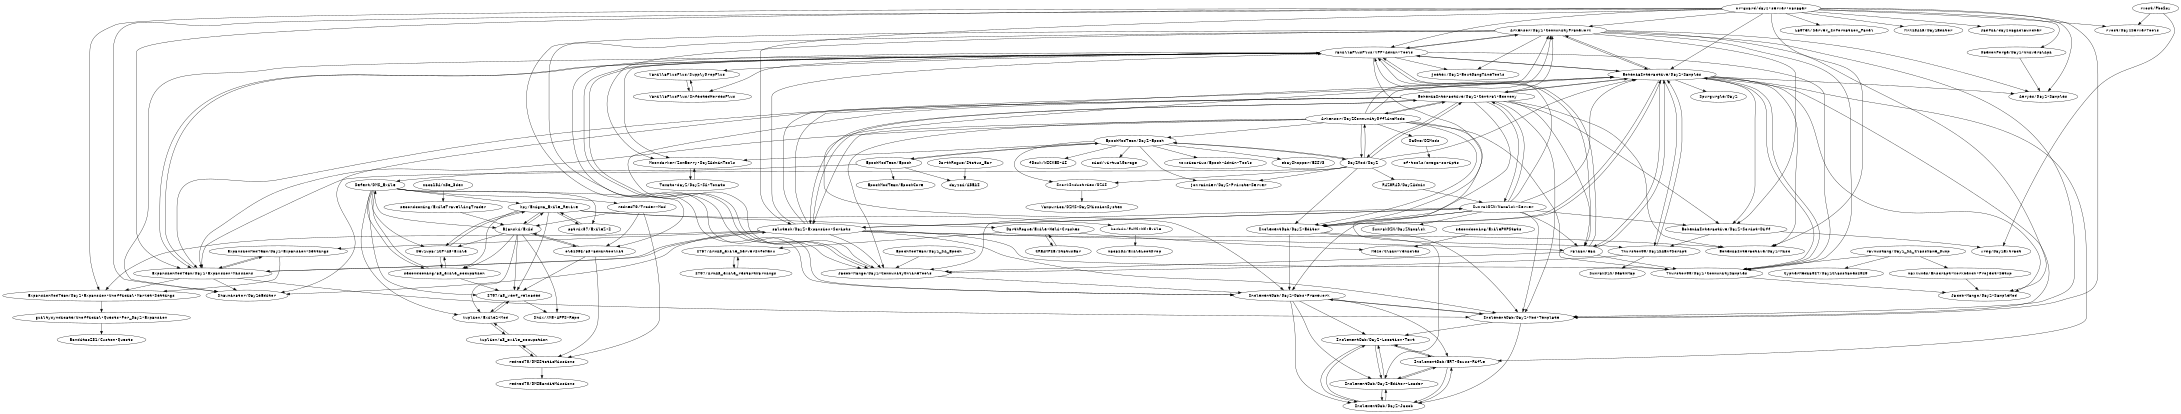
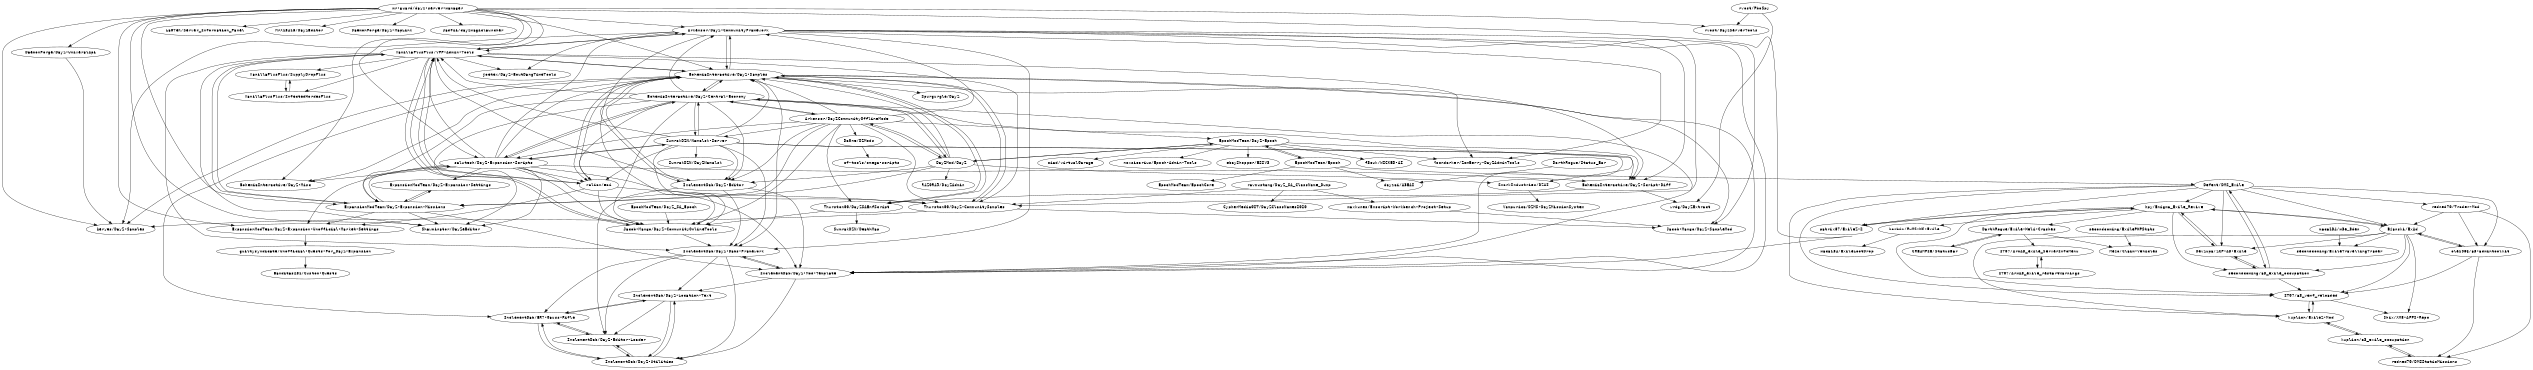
none -> (382, 30)
(1636, 158) -> none
none -> (1037, 171)
(692, 185) -> none
(1229, 185) -> none
(1451, 196) -> (772, 130)
(481, 218) -> (2374, 239)
none -> (540, 220)
(736, 251) -> (2039, 251)
(233, 286) -> (475, 211)
(1382, 363) -> none
(542, 384) -> none
(1384, 406) -> (639, 362)
